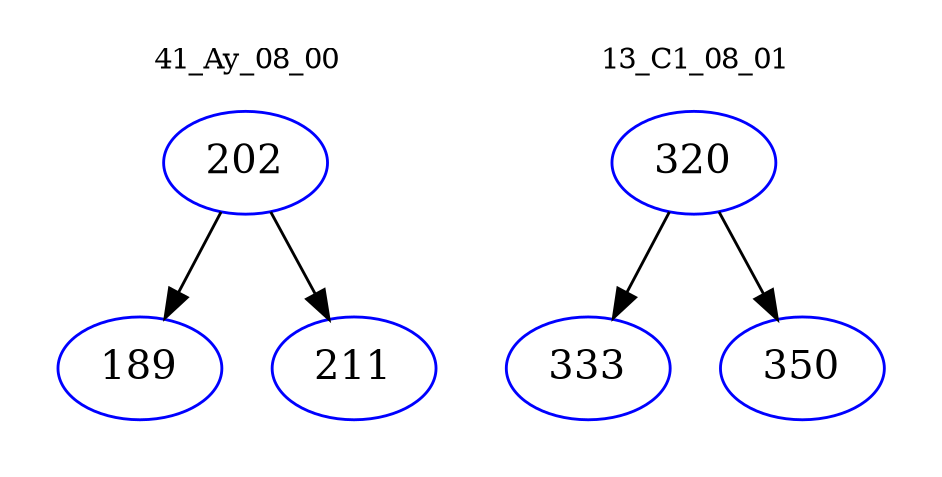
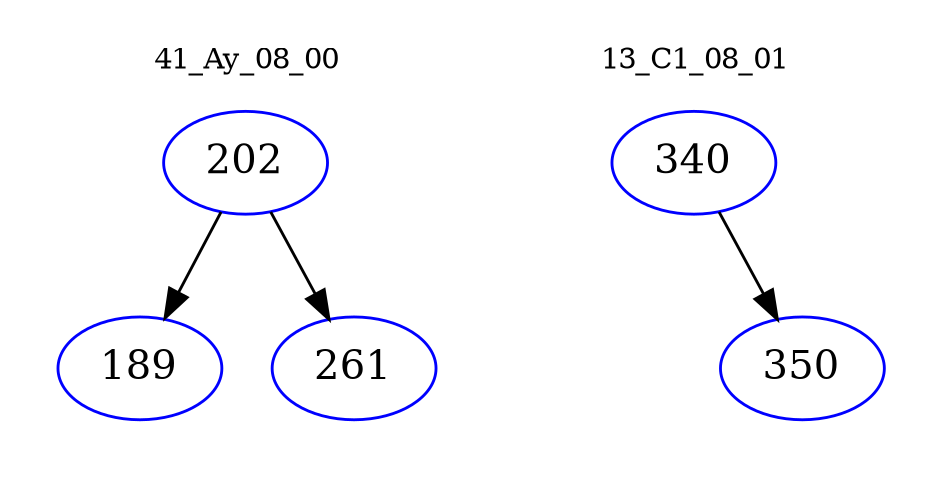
(694, 163) -> (694, 163)
(354, 368) -> (354, 368)
(588, 368) -> none
